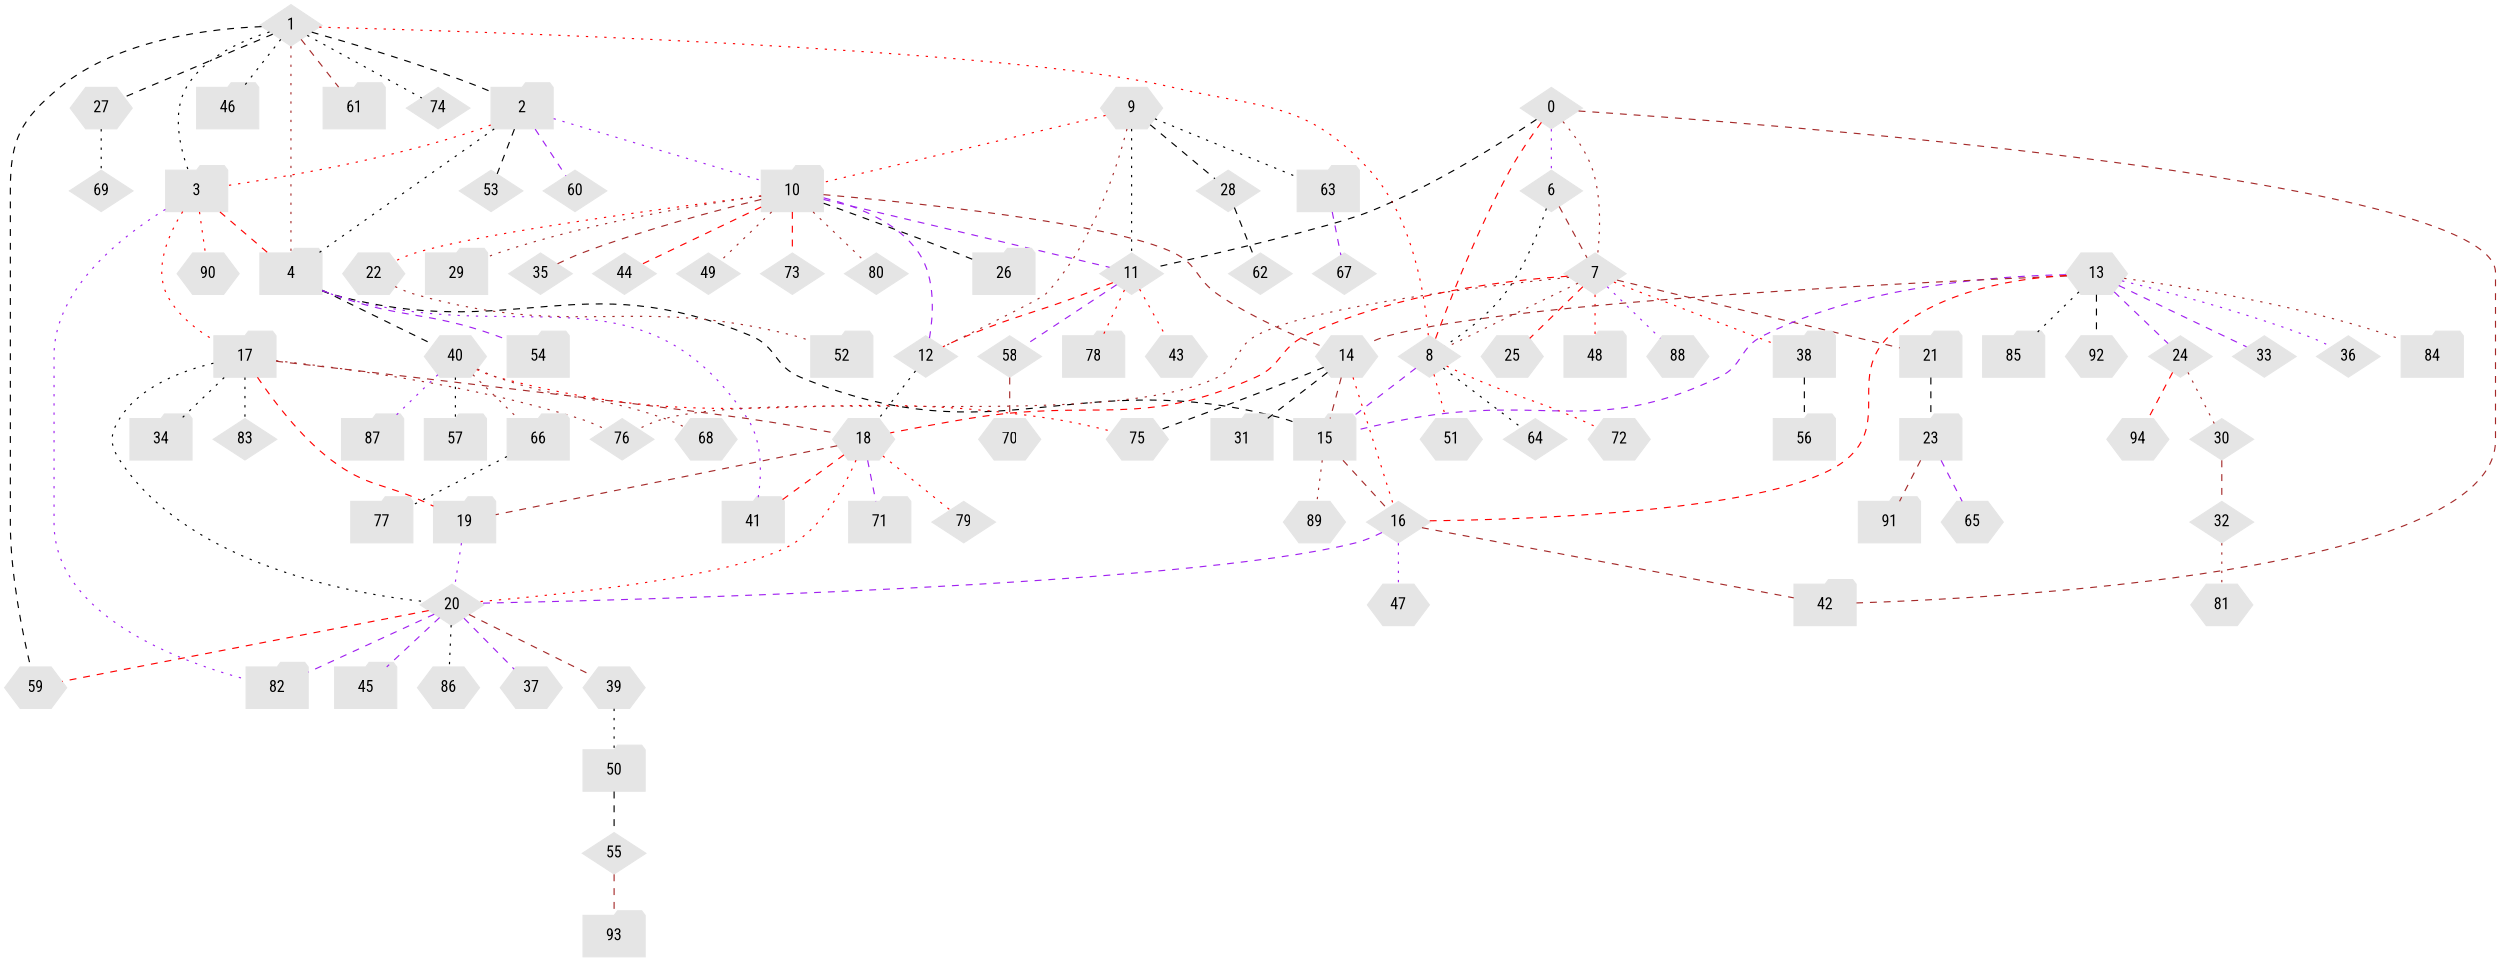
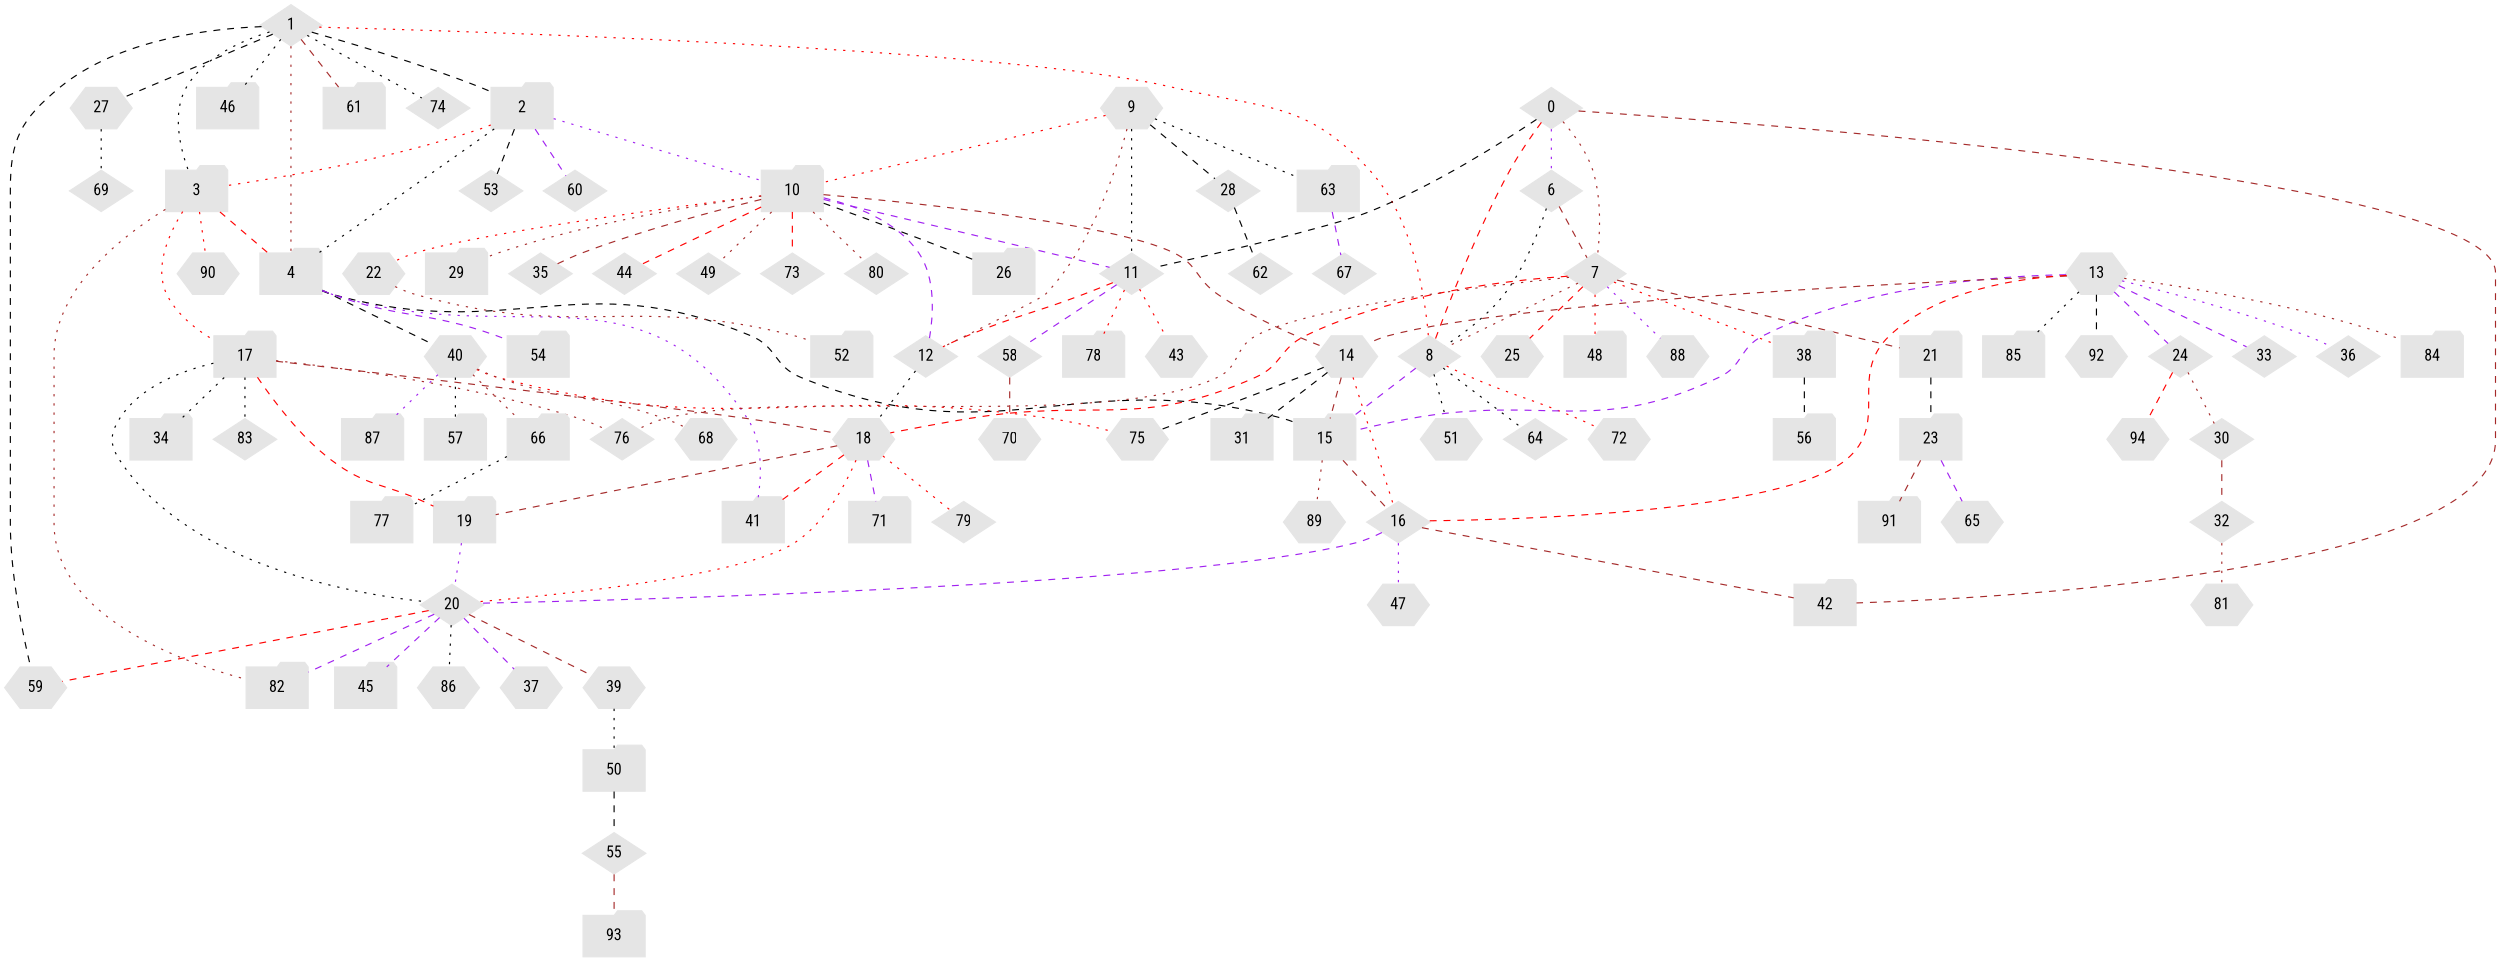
(1440, 396) -> (1440, 396)
(54, 476) -> (54, 476)
